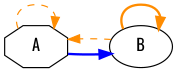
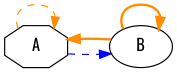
(95, 39) -> (95, 39)
(84, 54) -> (84, 54)
